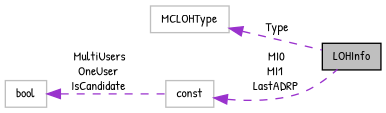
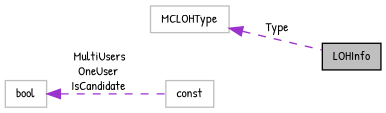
(286, 97) -> none
